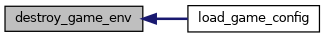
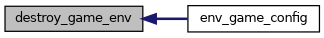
(254, 19) -> (254, 19)
